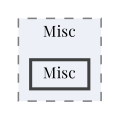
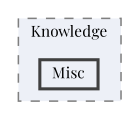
(60, 33) -> (70, 33)
